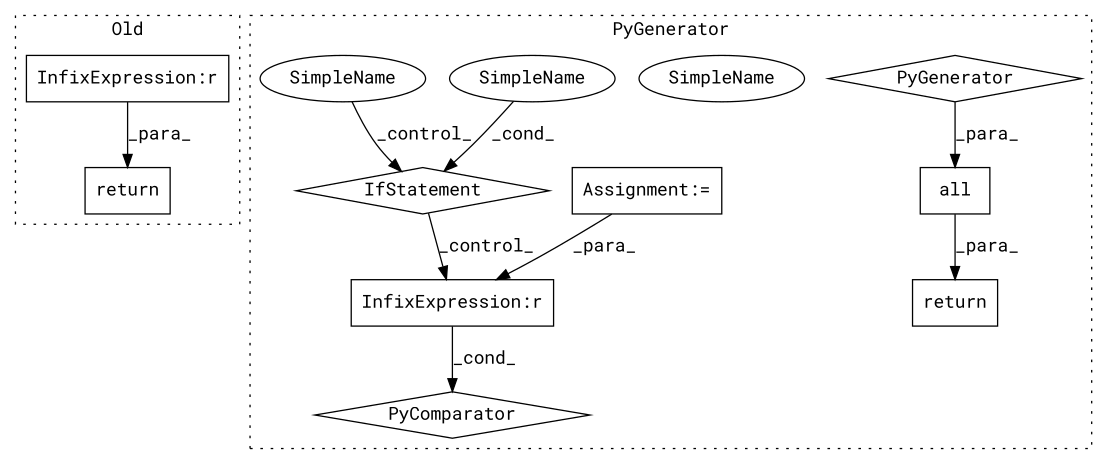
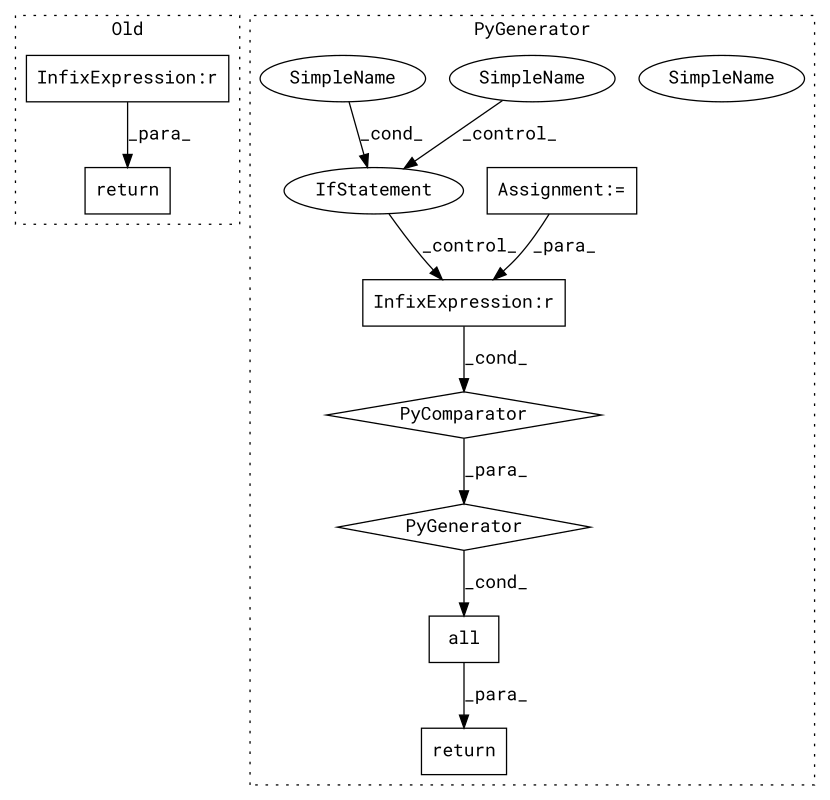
(987, 135) -> (496, 583)
(423, 191) -> (374, 191)
none -> (464, 465)
